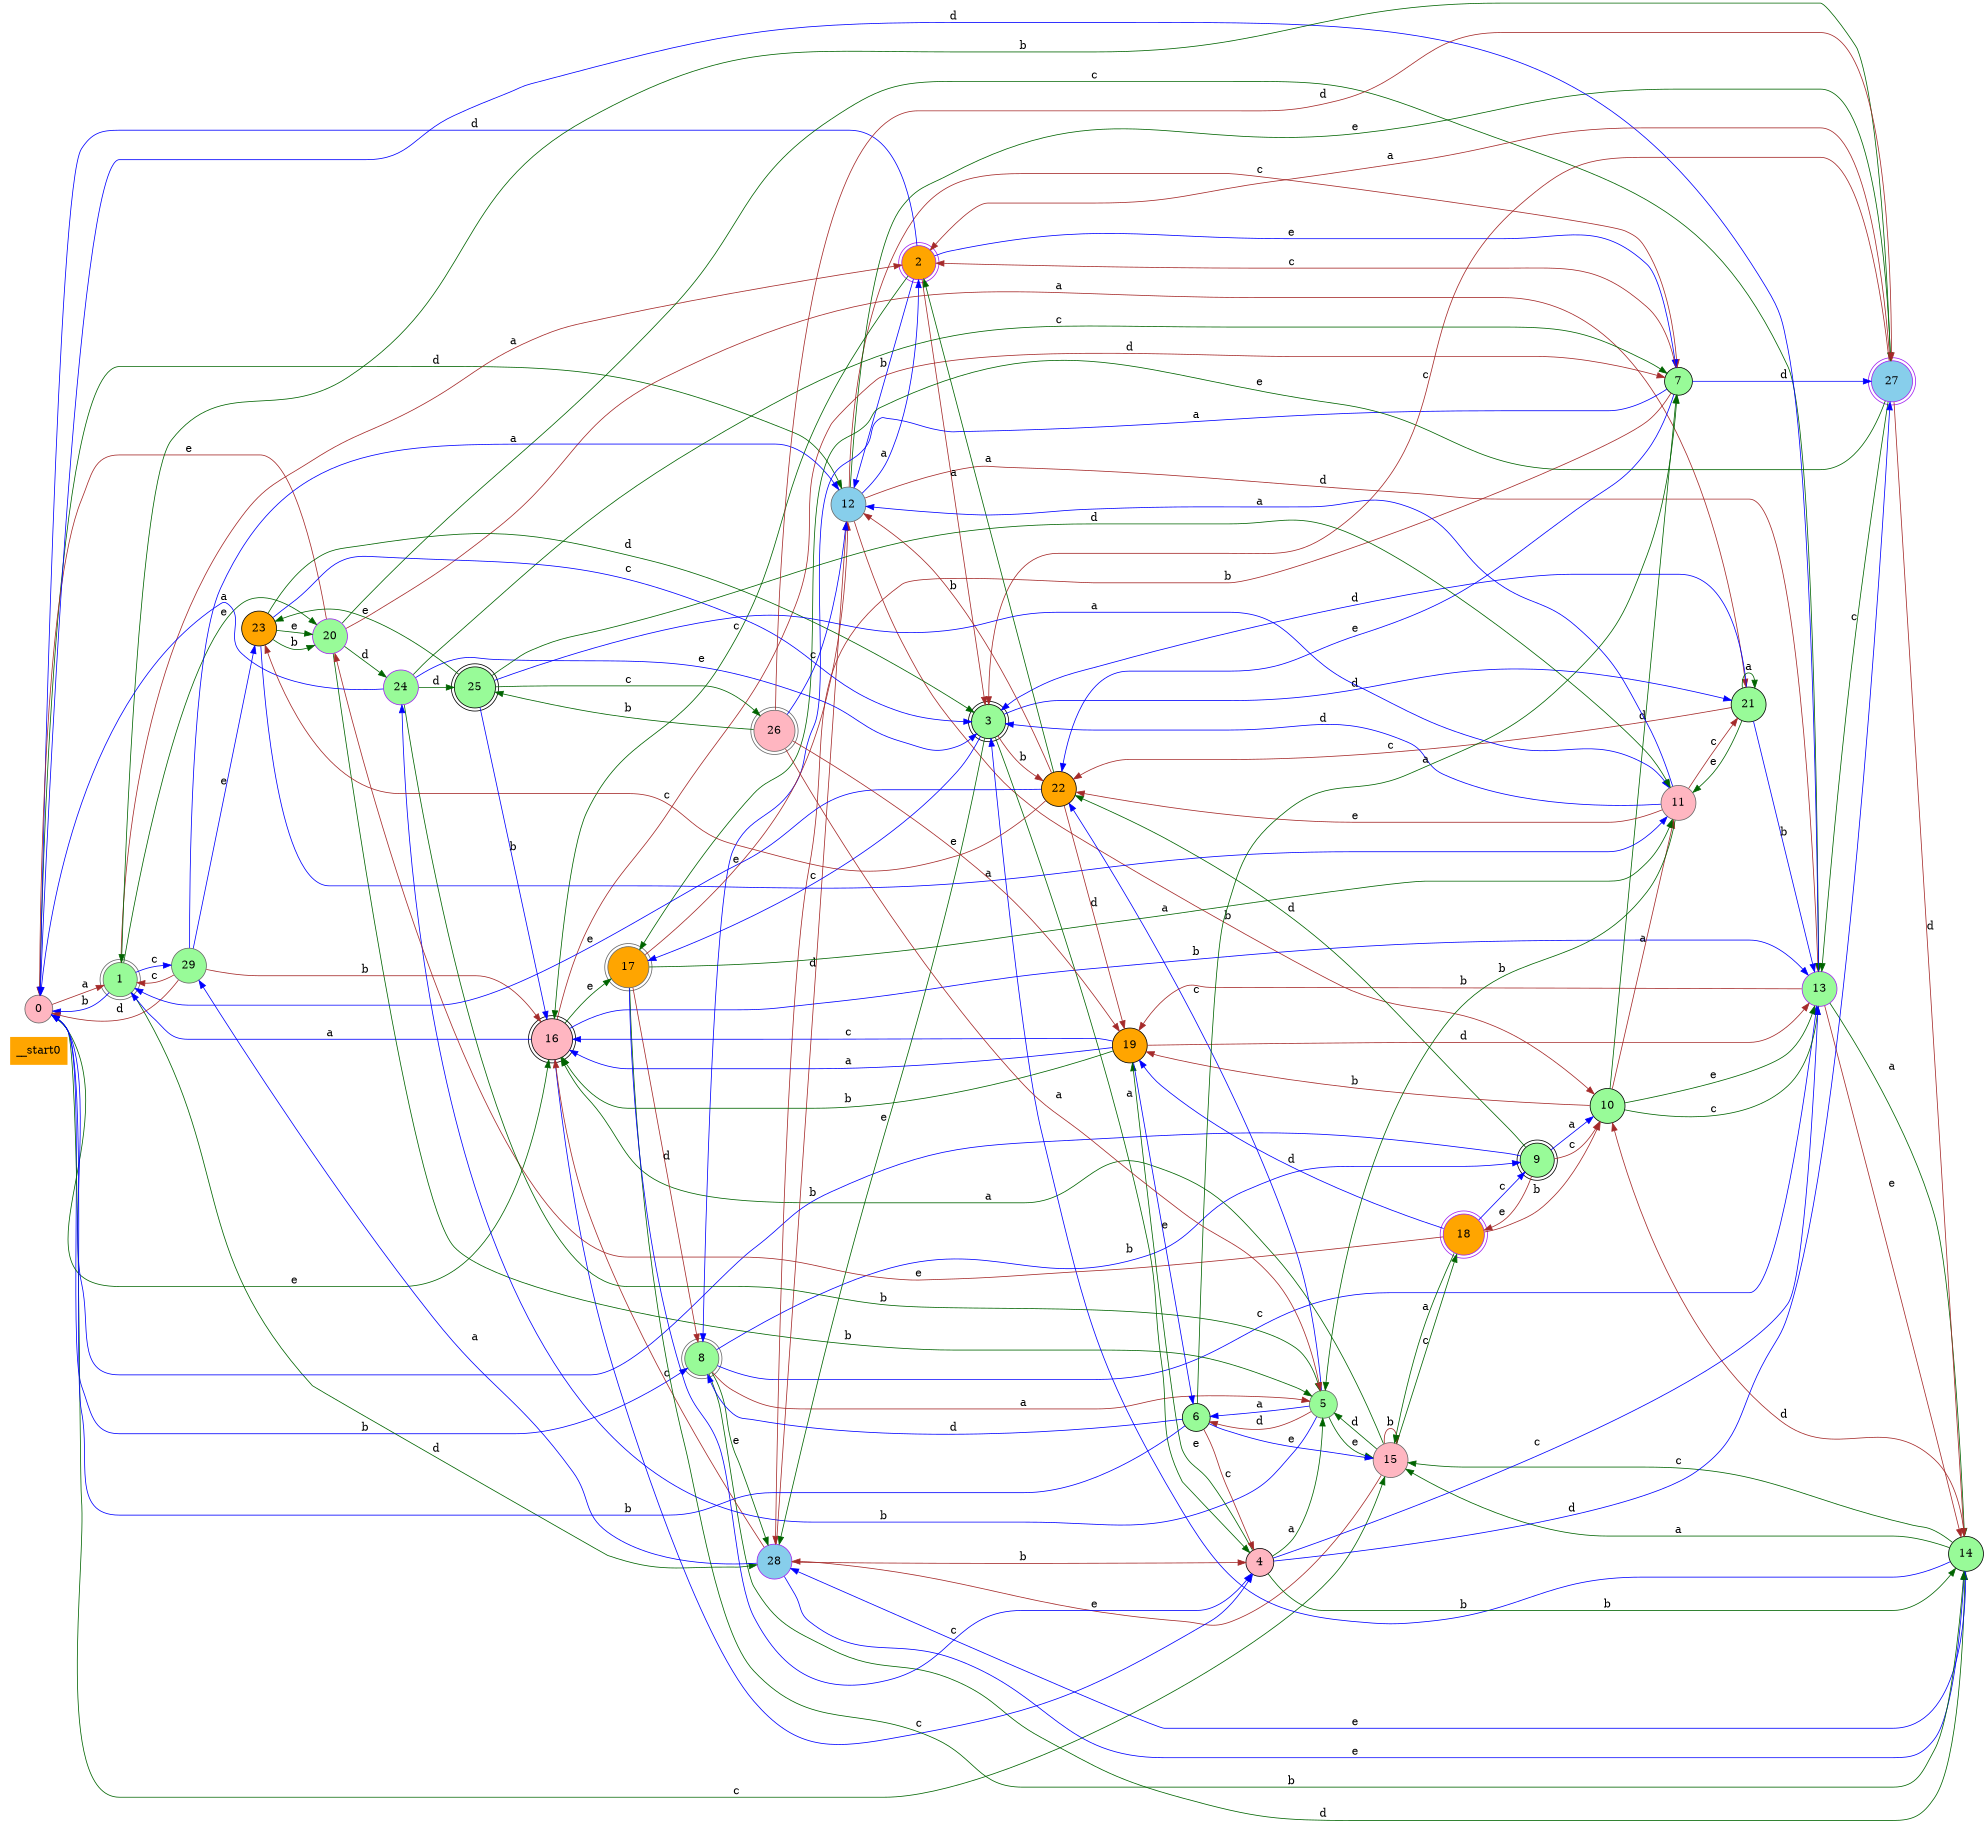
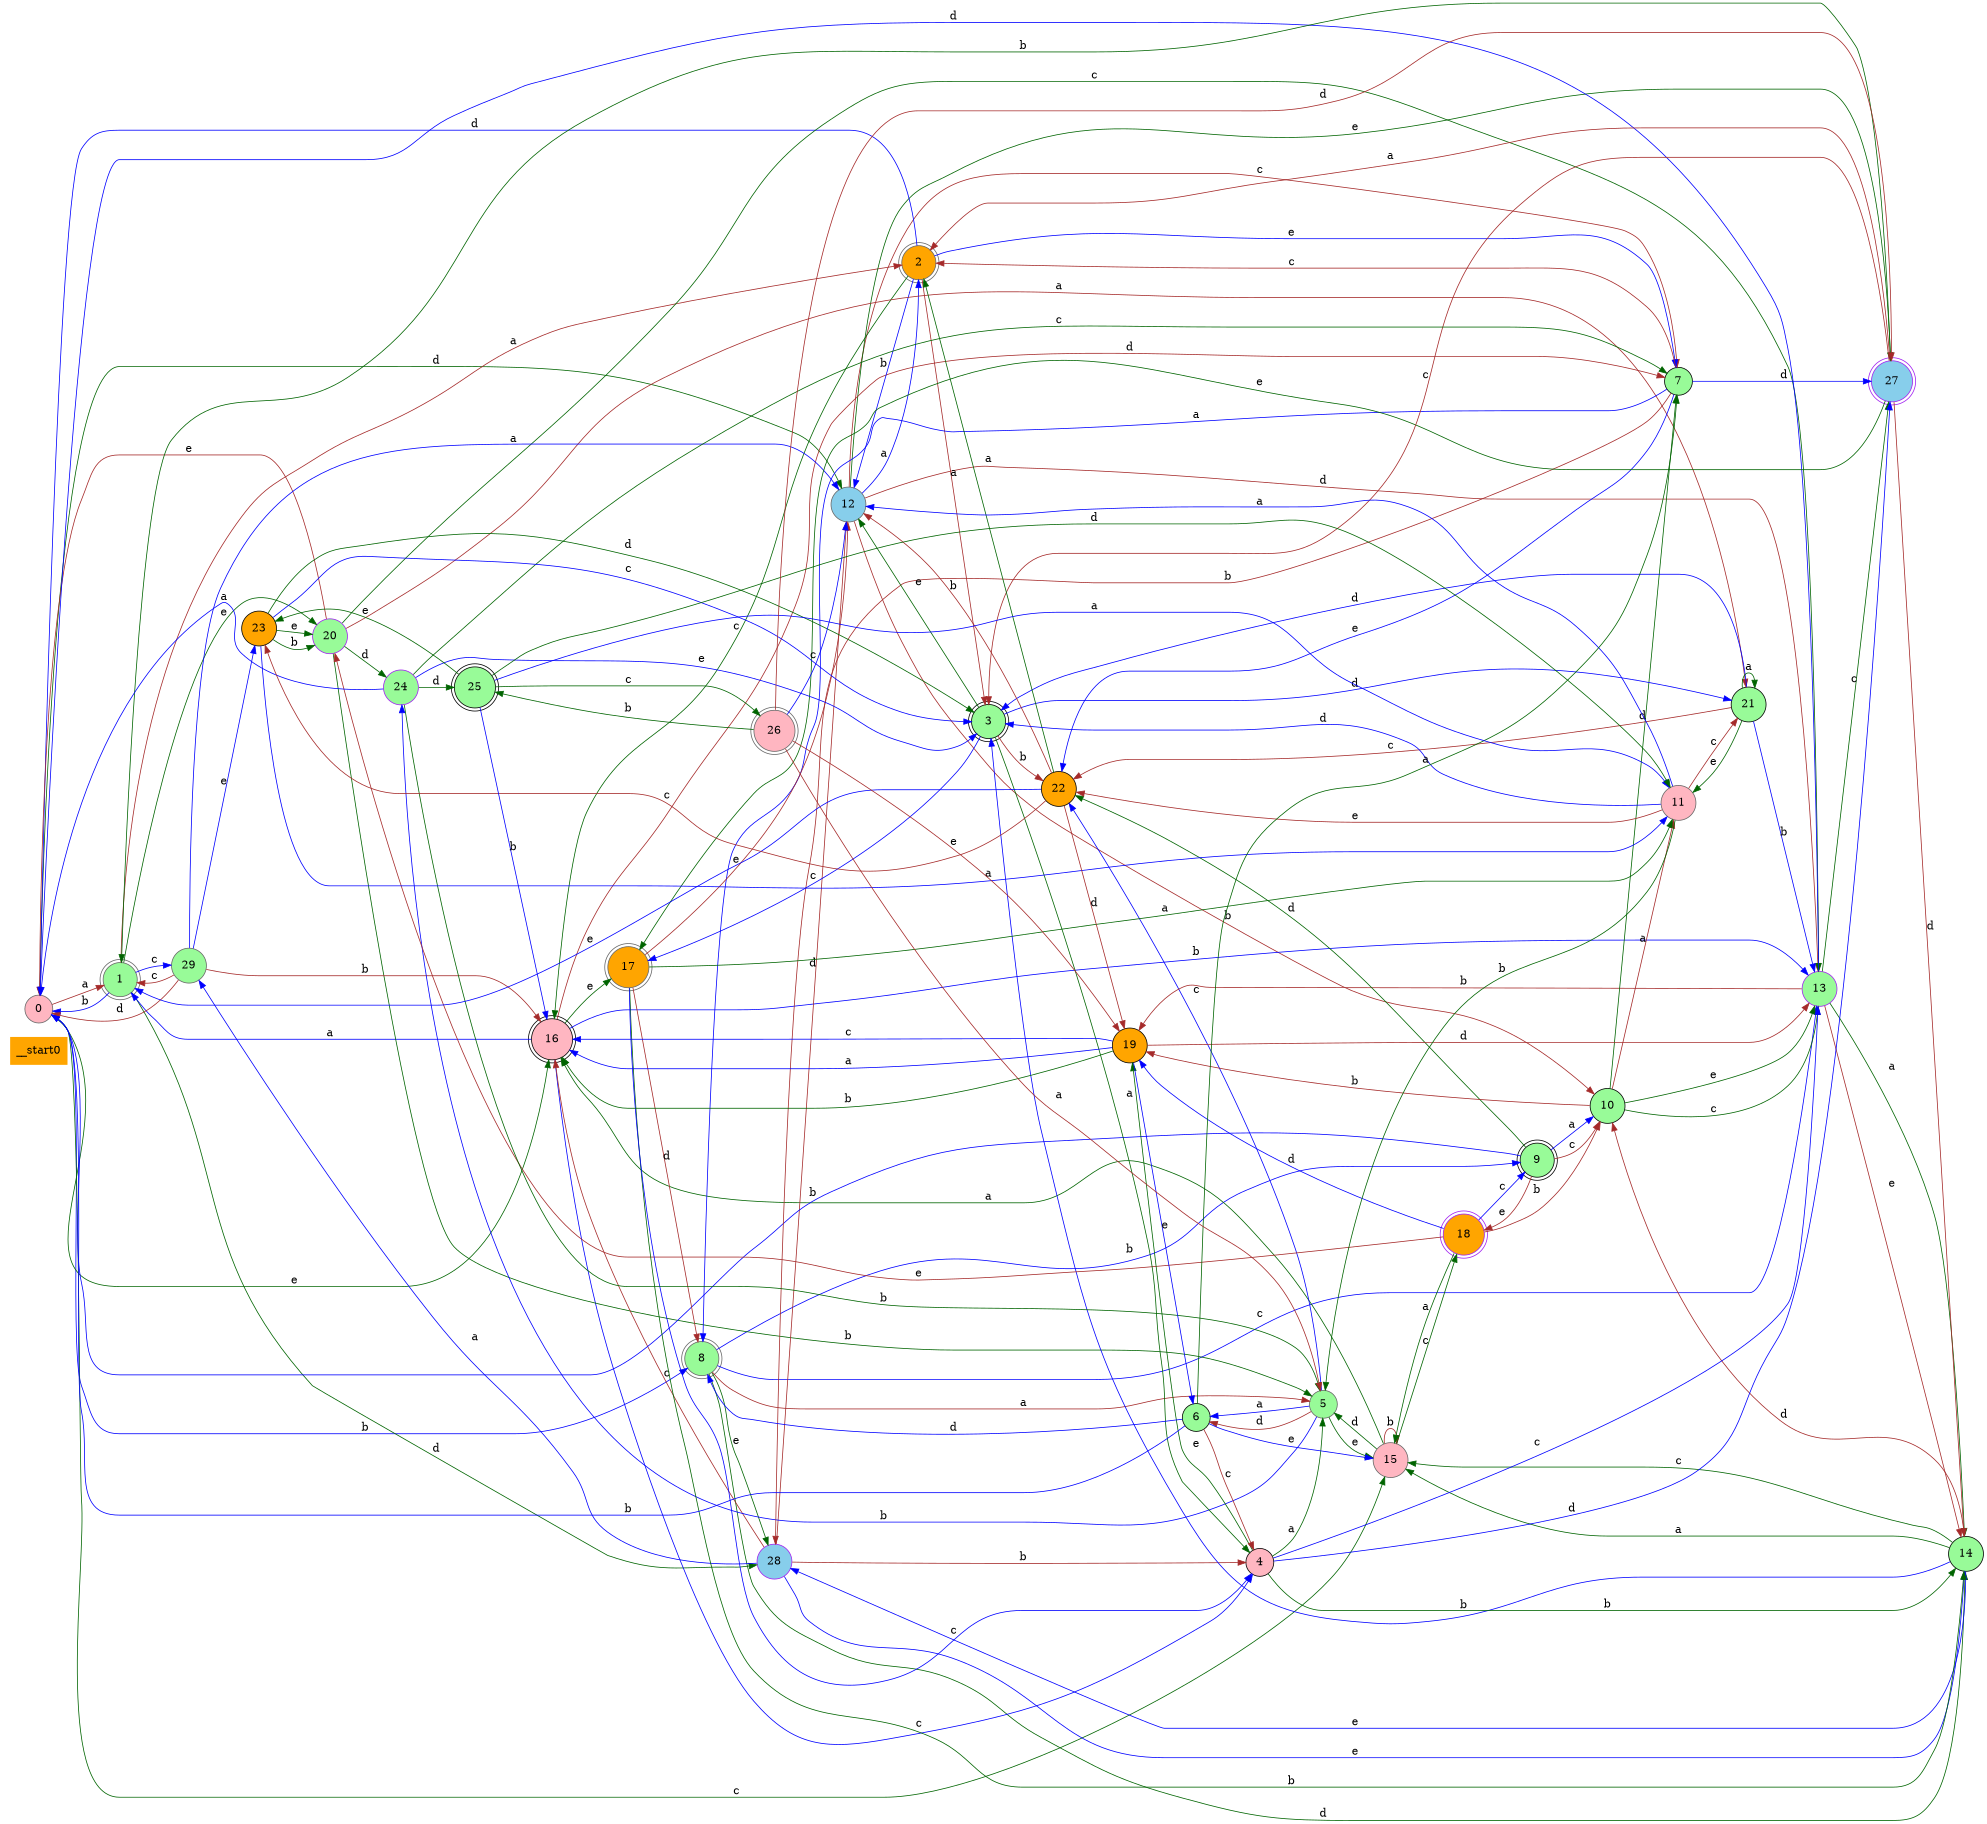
(919, 263) -> (919, 263)
(1850, 682) -> (1855, 691)
(883, 1138) -> (921, 616)
(1137, 1617) -> none
